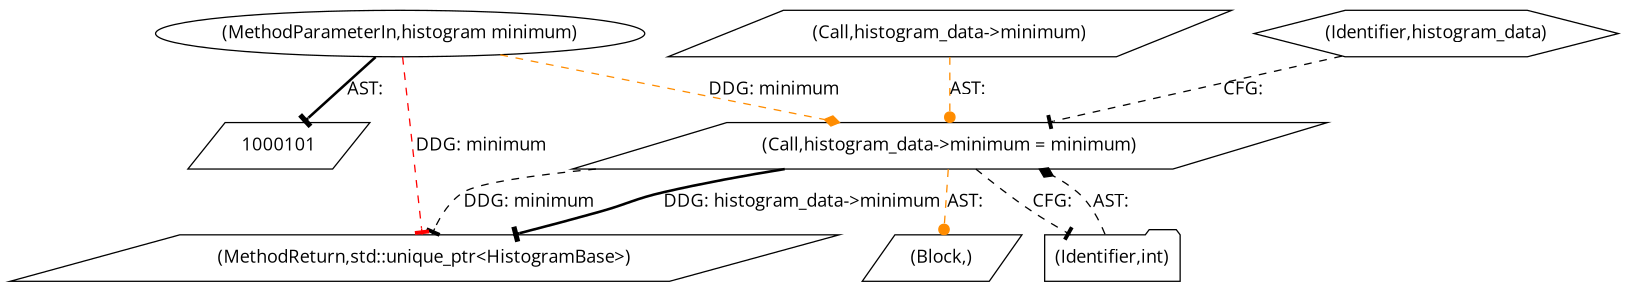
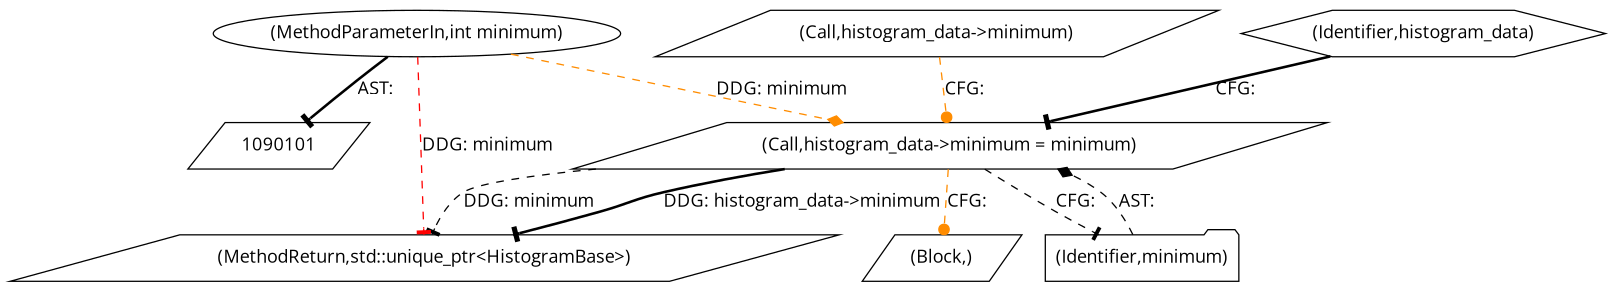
(400, 34) -> (417, 34)
(1198, 89) -> (1191, 89)
(970, 90) -> (967, 90)
(279, 146) -> (279, 146)
(968, 202) -> (970, 202)
(1112, 258) -> (1142, 258)
